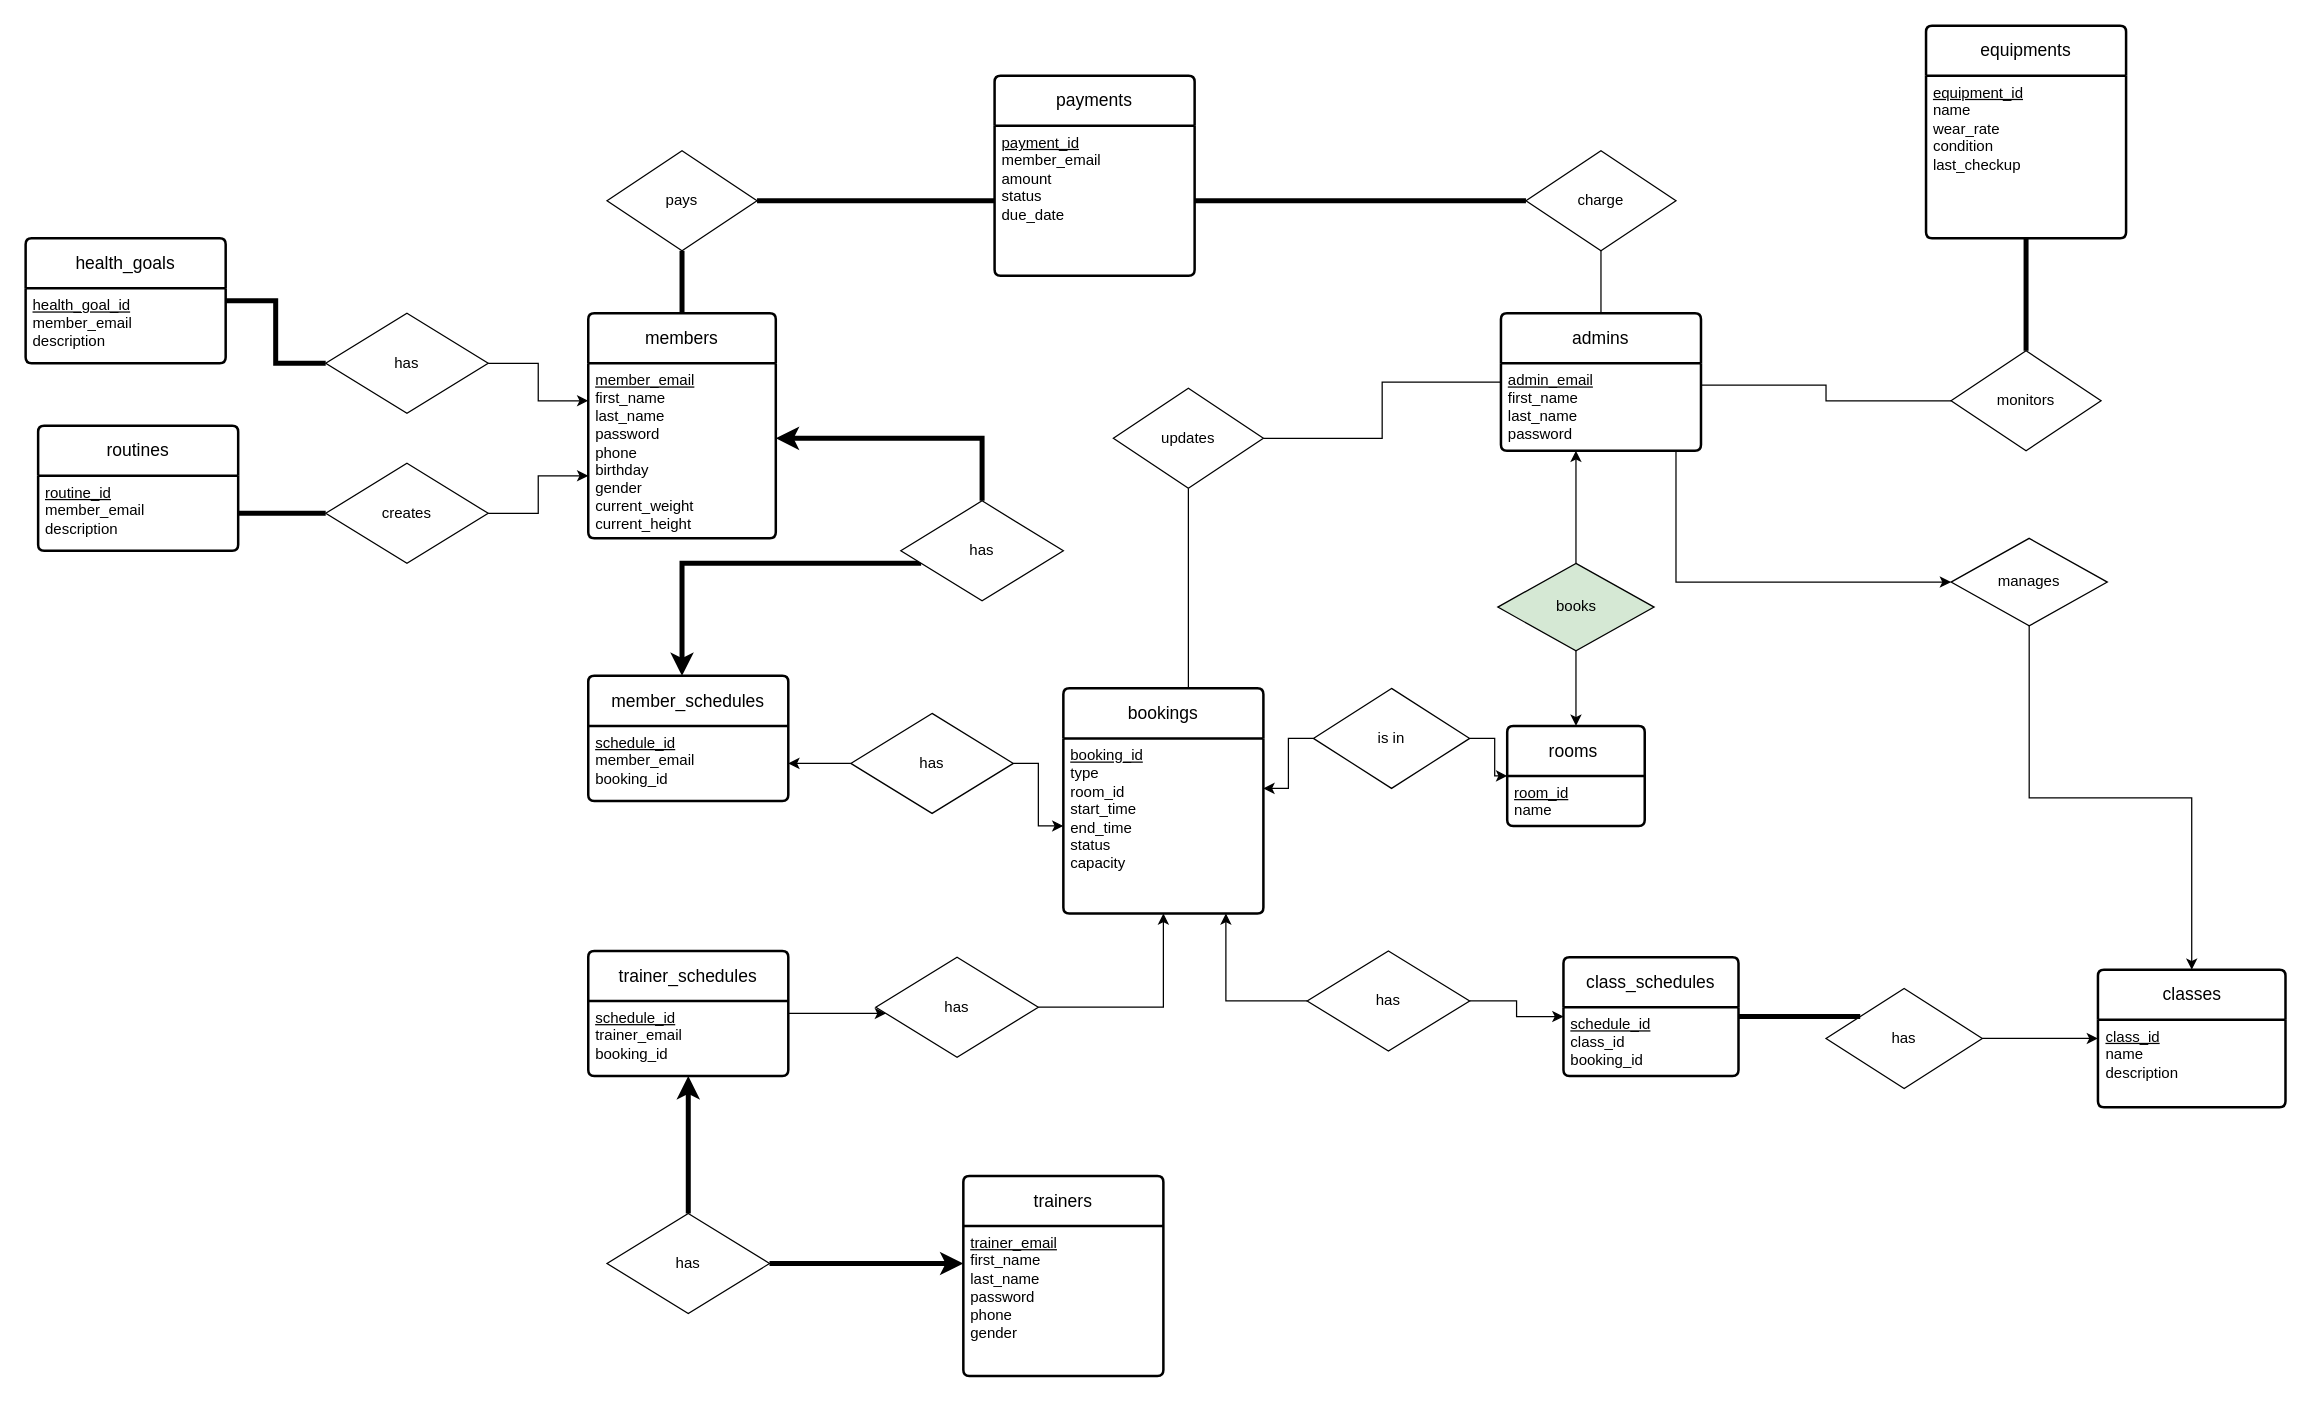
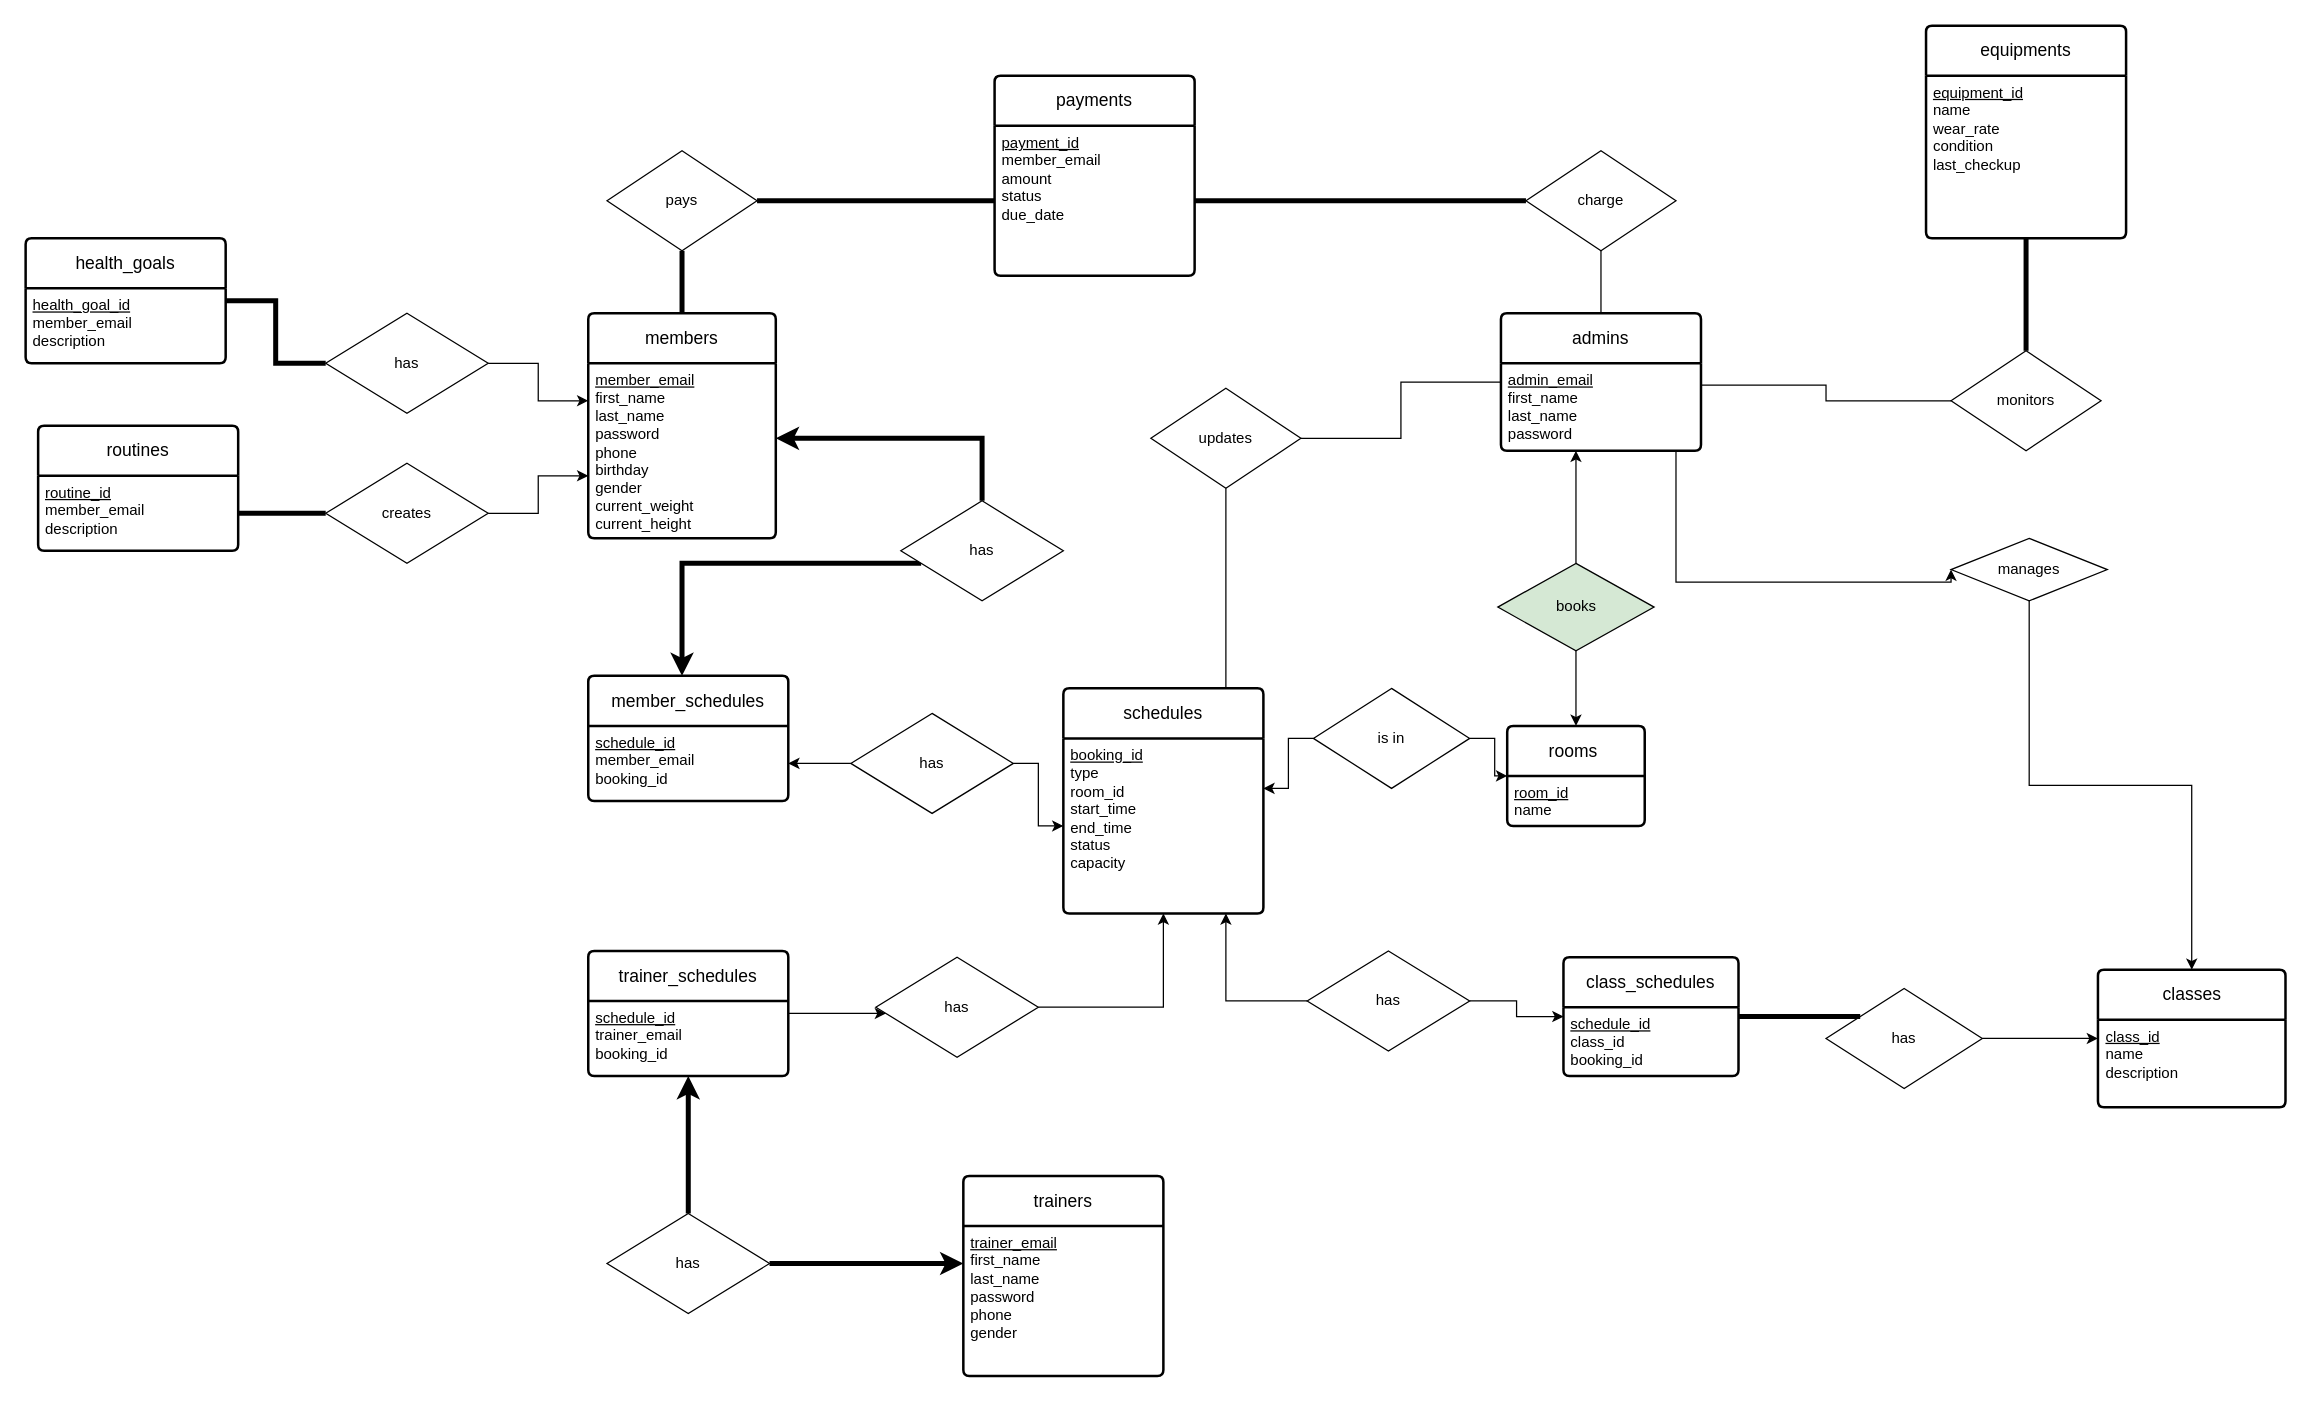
(1188, 438) -> (1226, 438)
(2029, 582) -> (2029, 569)
(1163, 713) -> (1163, 713)
